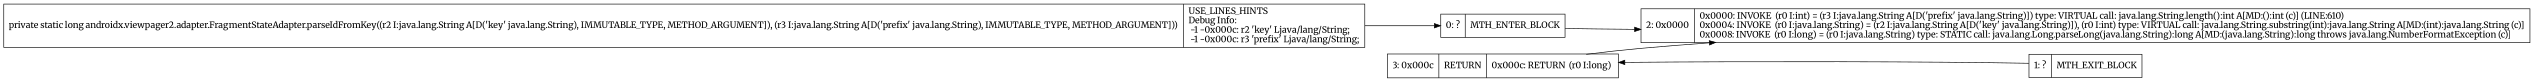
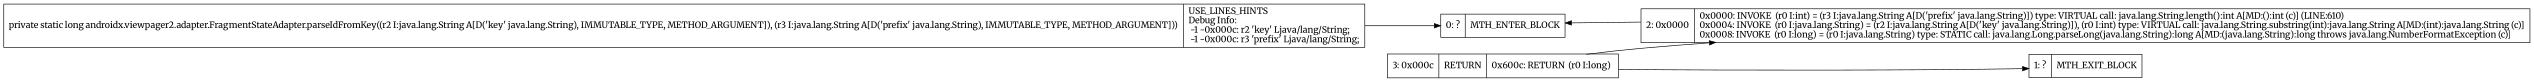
(1600, 29) -> (1606, 22)
(1827, 62) -> (1820, 70)
(1552, 66) -> (1552, 66)
